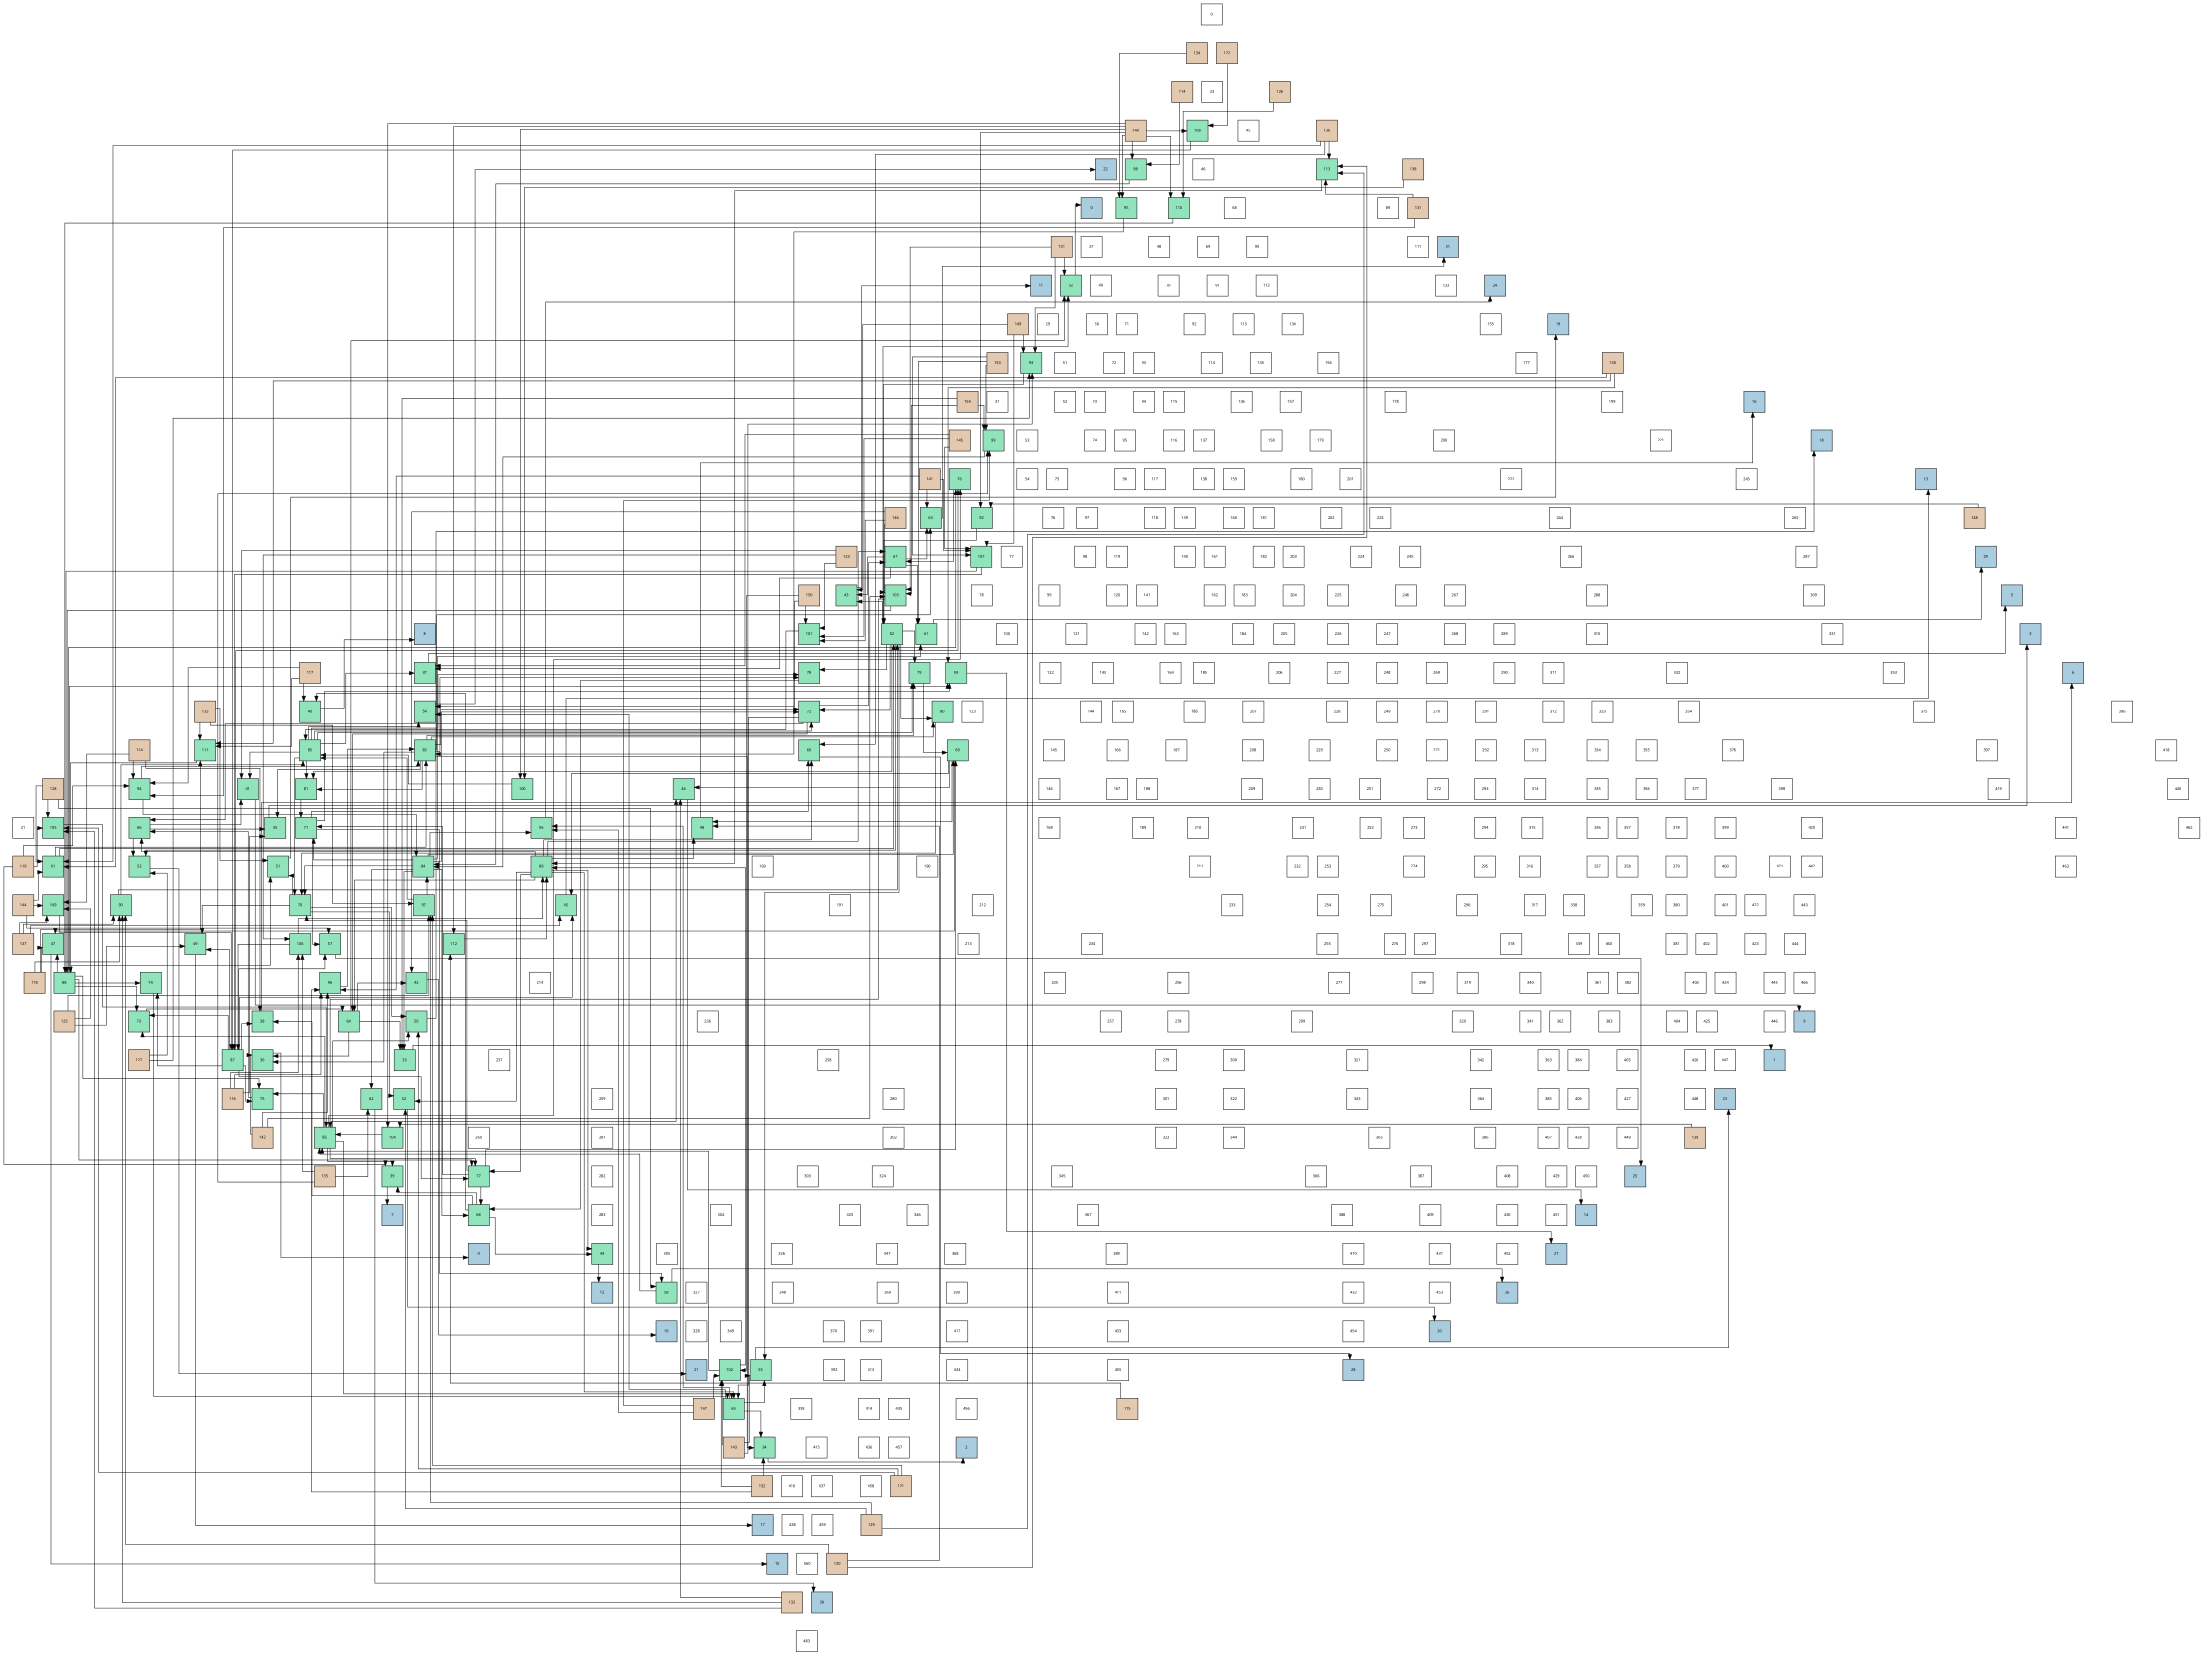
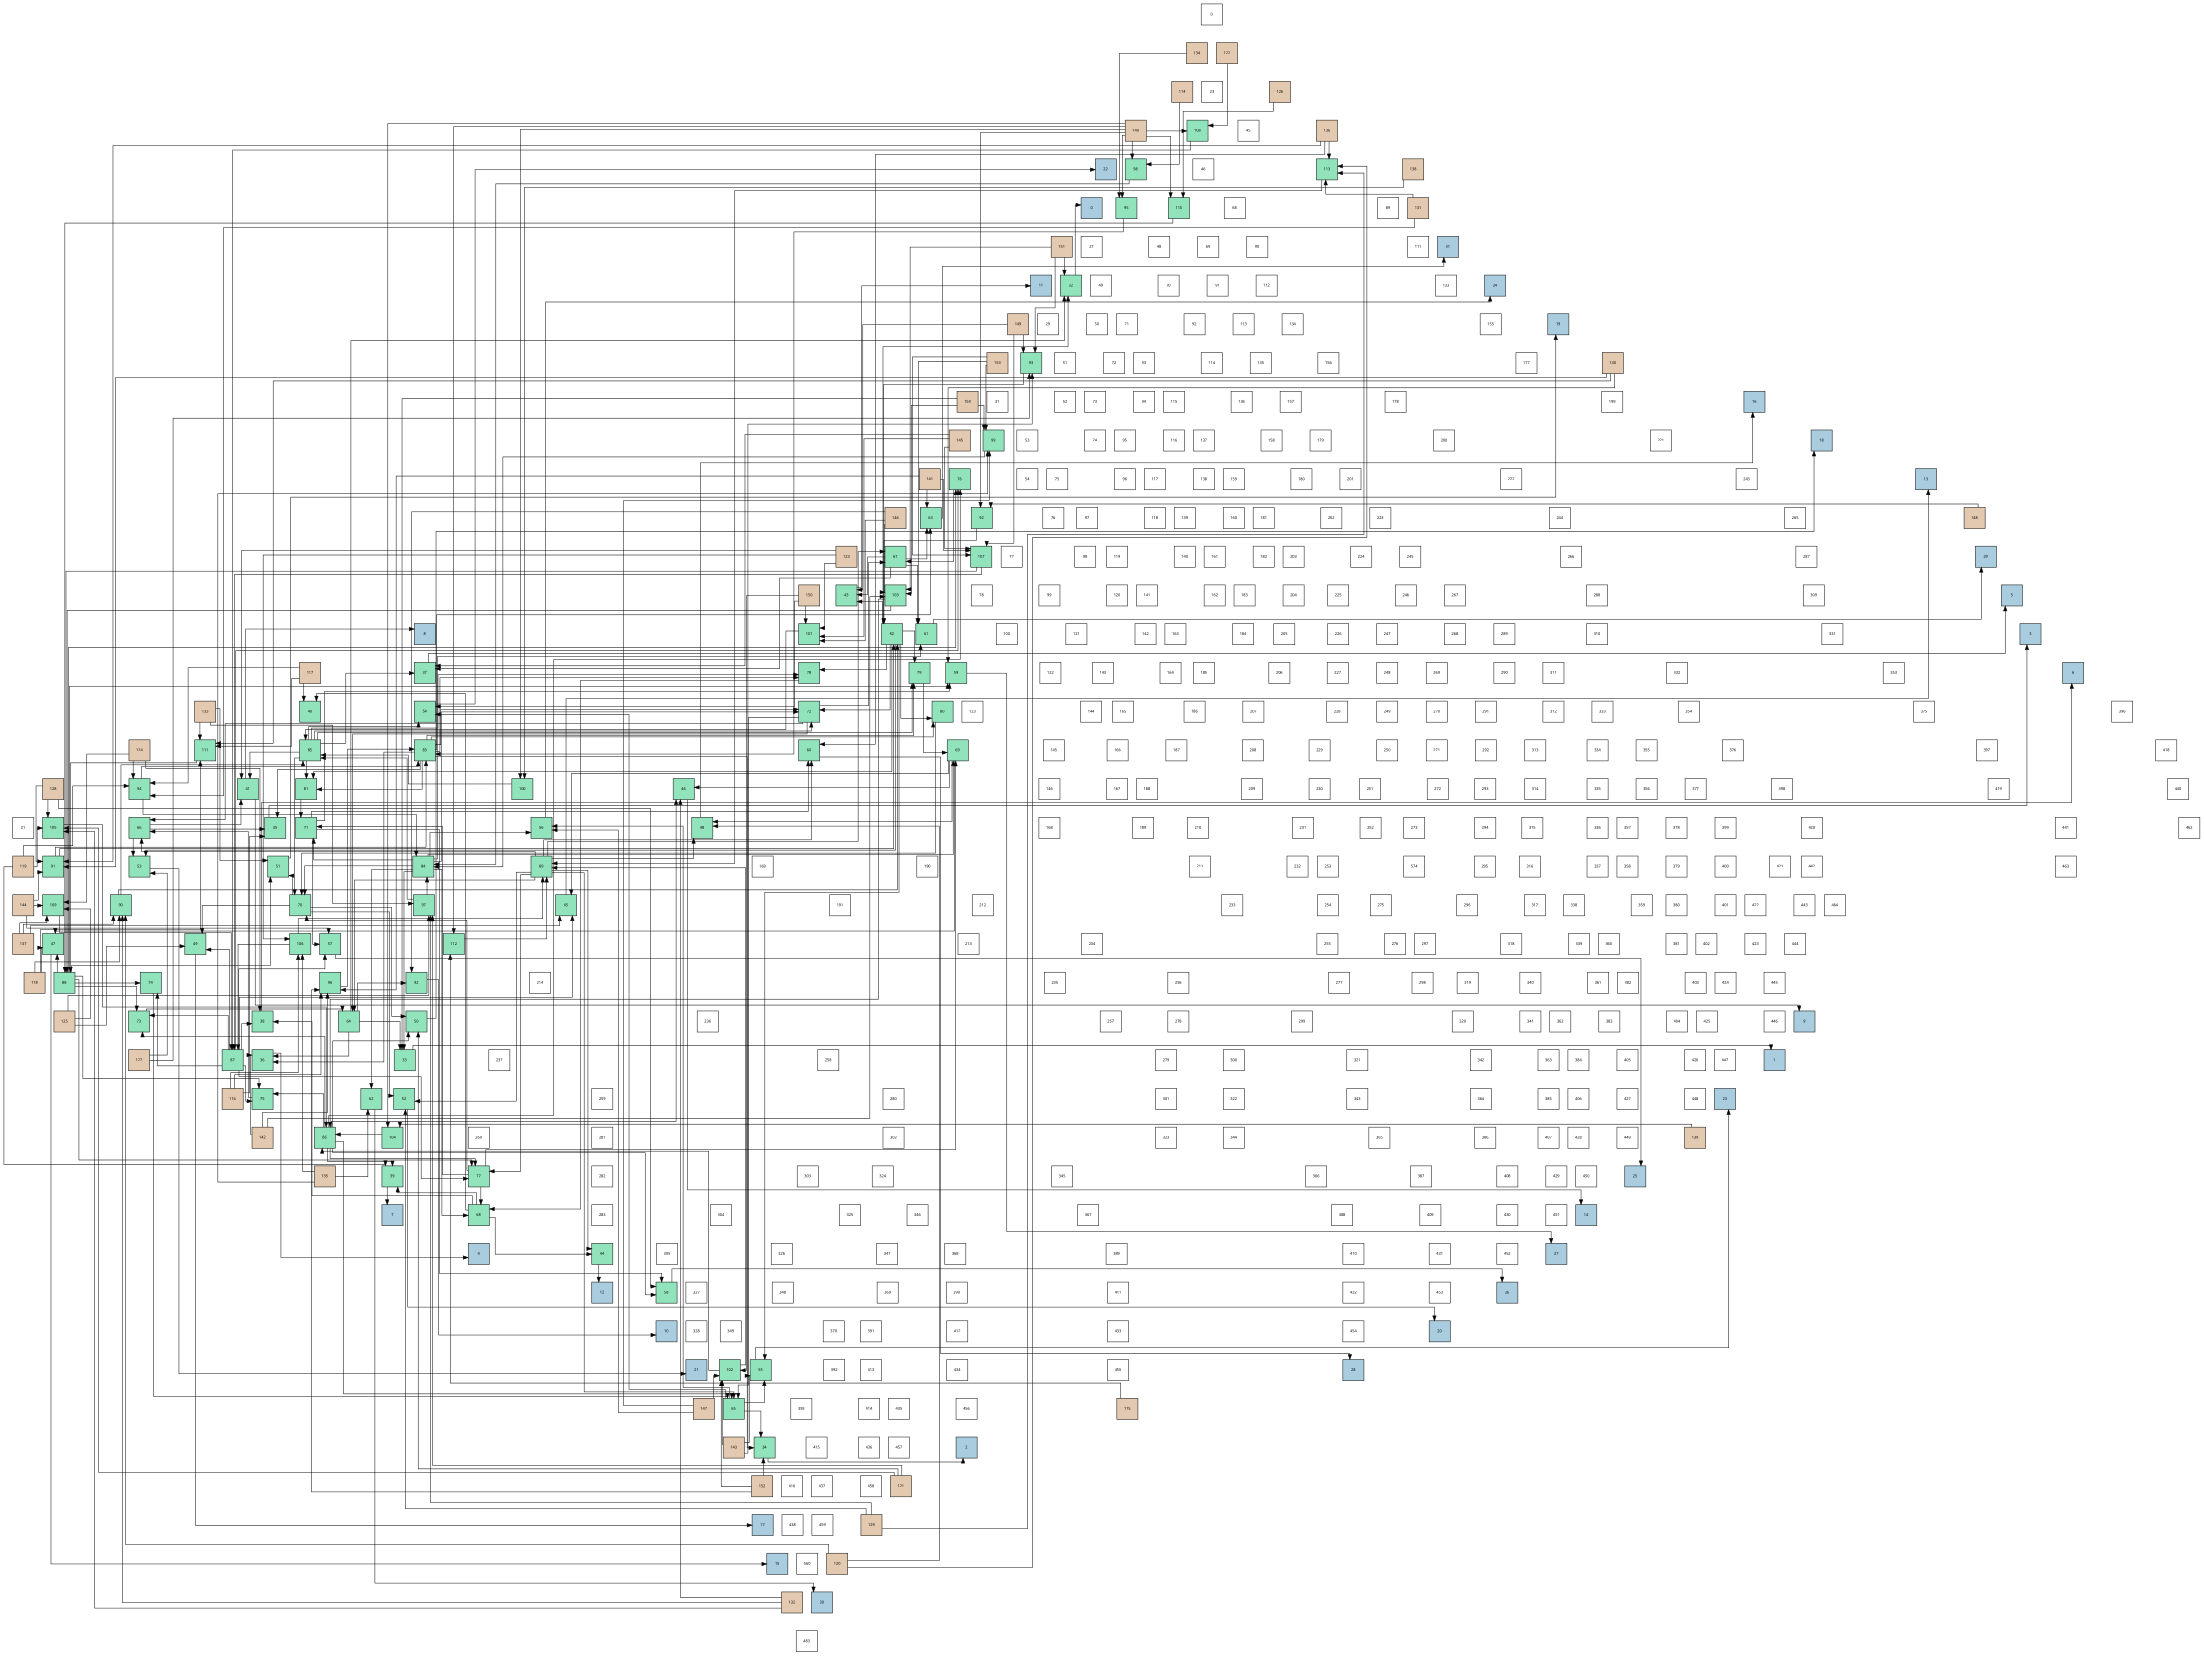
(344, 657) -> (253, 629)
(1414, 867) -> (1414, 867)
none -> (1835, 905)
(1804, 983) -> none
(556, 1154) -> (645, 1161)
